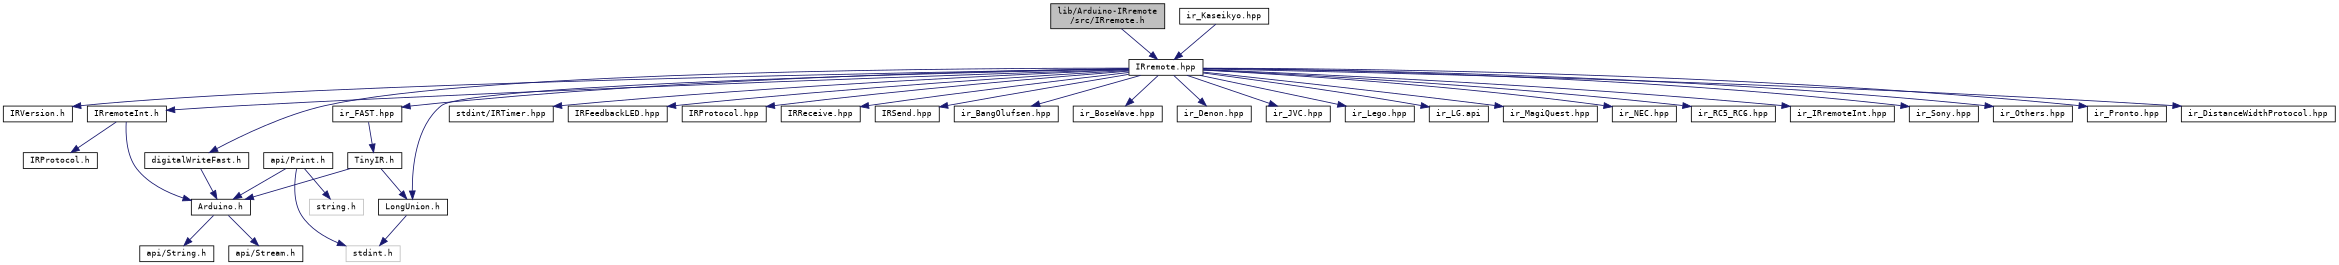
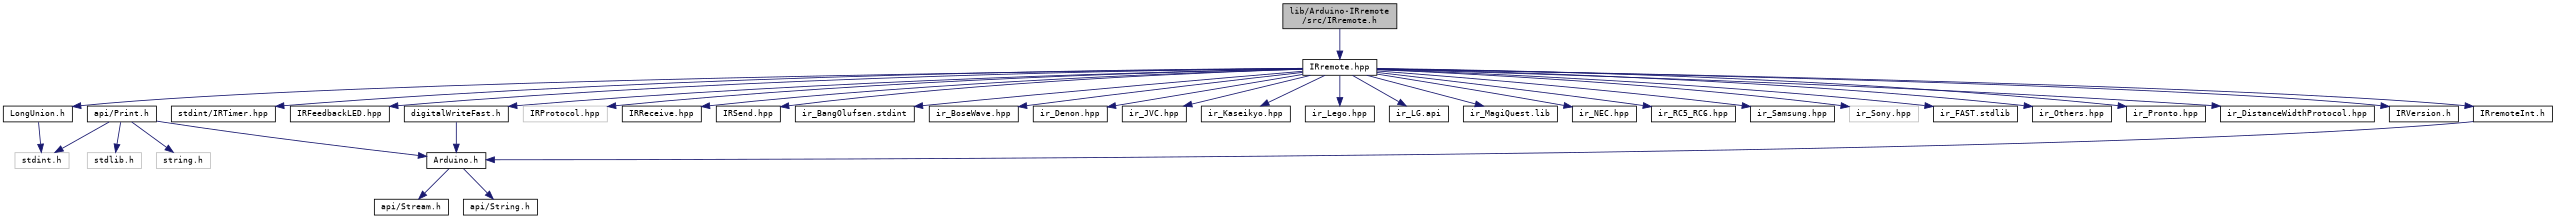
(1198, 39) -> (1297, 89)
(367, 114) -> (1975, 114)
(724, 114) -> (565, 114)
(1006, 114) -> (855, 114)
(1550, 114) -> (1510, 114)
(1842, 114) -> (1792, 114)
(1944, 114) -> (1884, 114)
(60, 161) -> none
none -> (114, 161)
(375, 161) -> none
